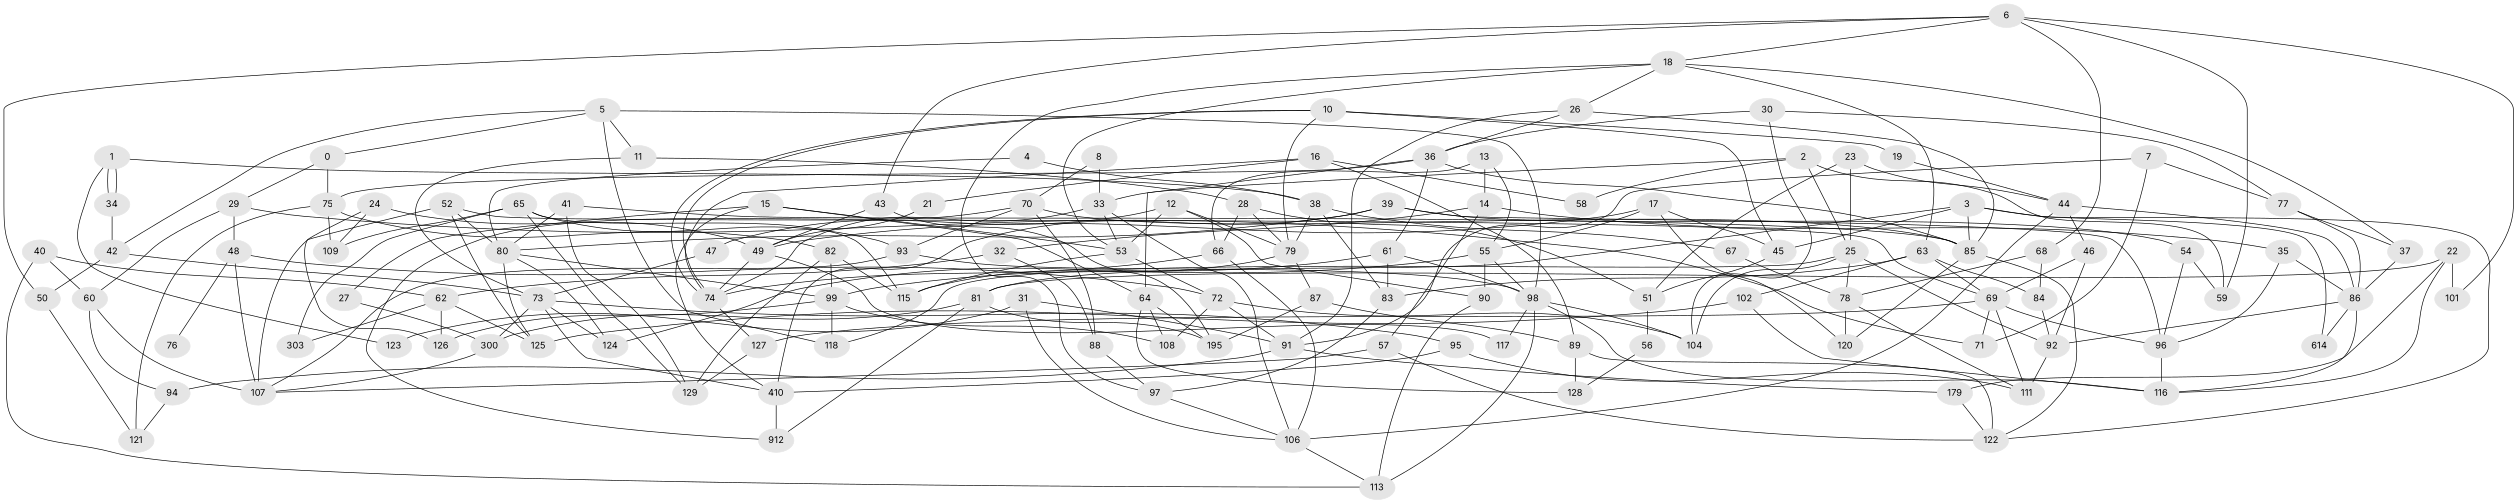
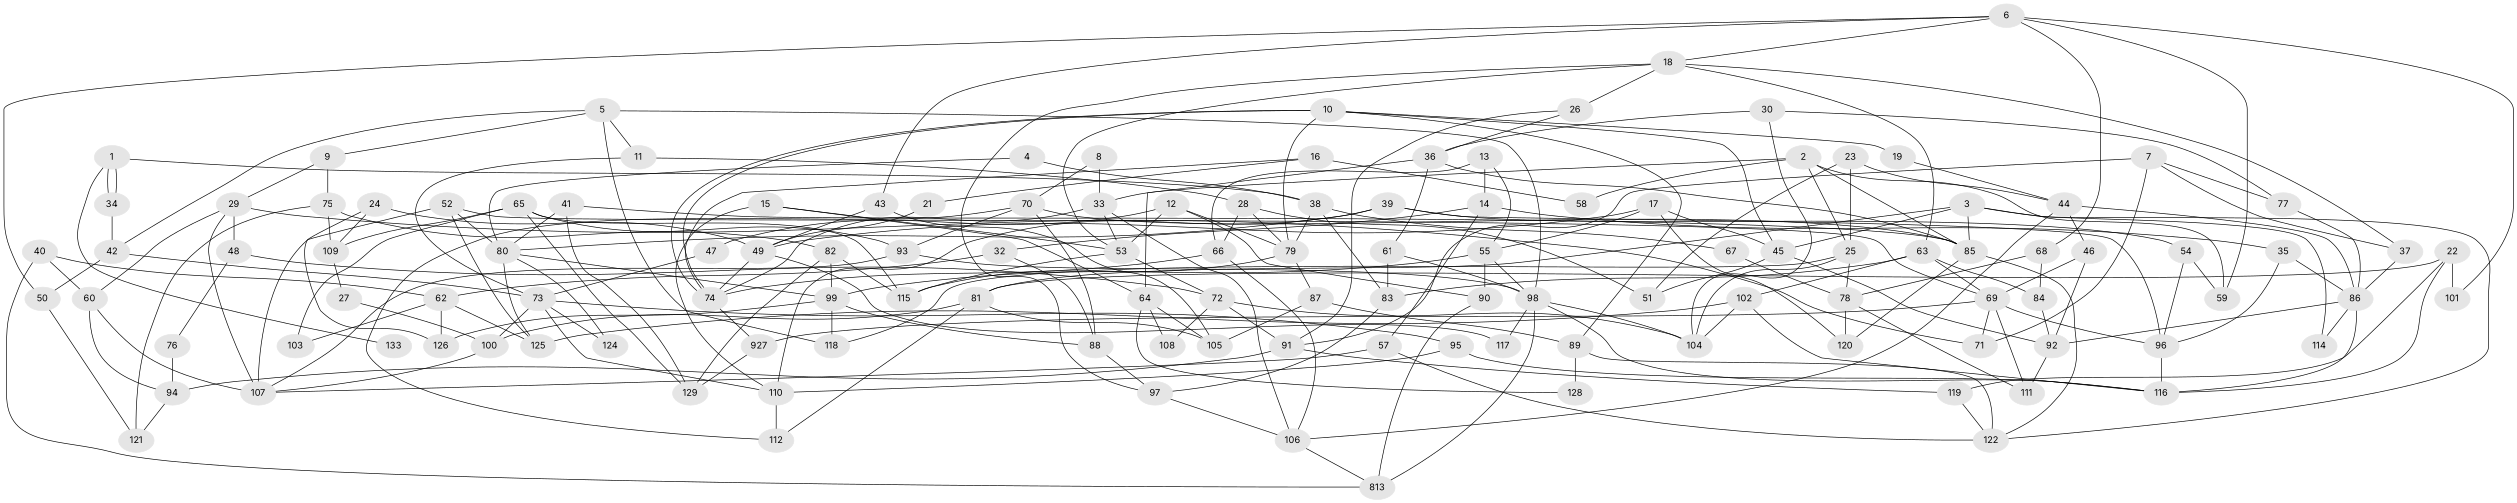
(1827, 132) -> (1887, 205)
(328, 157) -> (328, 157)
(877, 174) -> none
(1440, 206) -> (1604, 154)
(646, 215) -> (339, 279)
(2344, 228) -> (2253, 214)
(826, 285) -> none
(1023, 299) -> none
(1945, 300) -> (1924, 313)
(243, 323) -> (219, 299)
none -> (1720, 323)
(998, 326) -> (961, 332)
(296, 346) -> (296, 346)
(394, 346) -> (394, 346)
(490, 346) -> (490, 346)
(759, 346) -> (759, 346)
(1215, 346) -> (1215, 346)
(1647, 346) -> none
(2319, 346) -> (2319, 346)
none -> (172, 365)
(1780, 375) -> (1671, 376)
(776, 393) -> (776, 393)
(1955, 393) -> (1955, 393)
(776, 441) -> (776, 441)
(1377, 488) -> (1377, 488)
